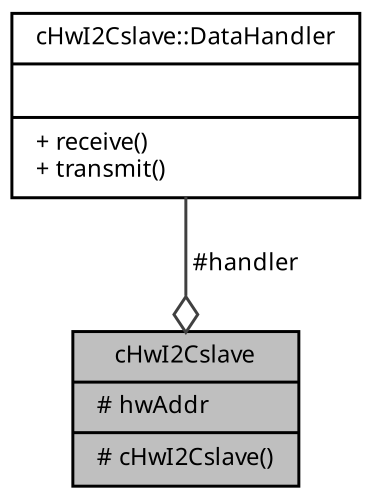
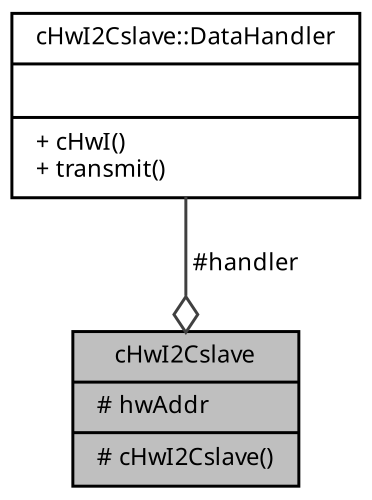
(92, 143) -> (82, 143)
